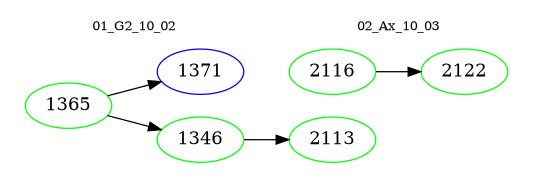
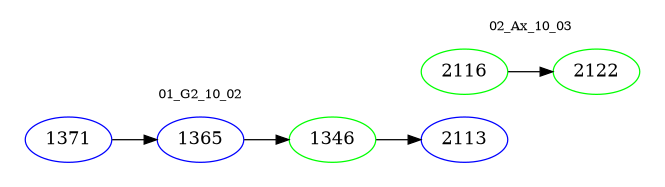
(128, 90) -> (128, 140)
(69, 106) -> (201, 140)
(332, 140) -> (464, 140)
